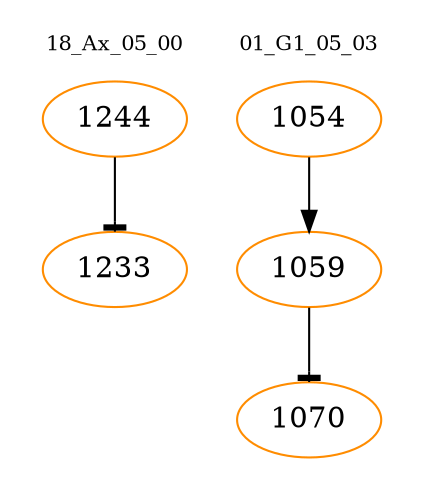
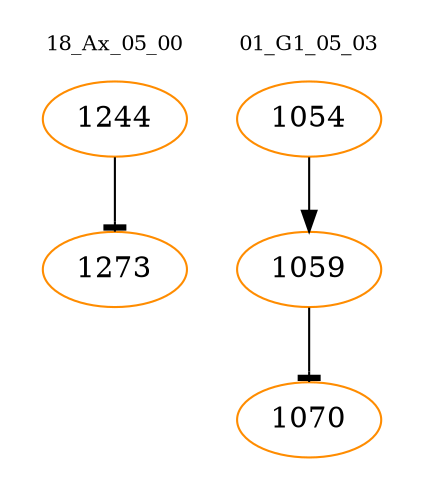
(115, 269) -> (115, 269)
